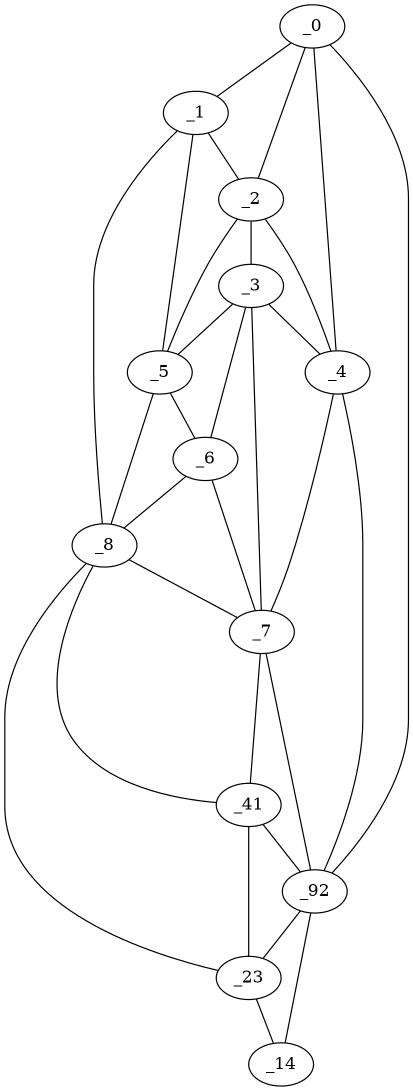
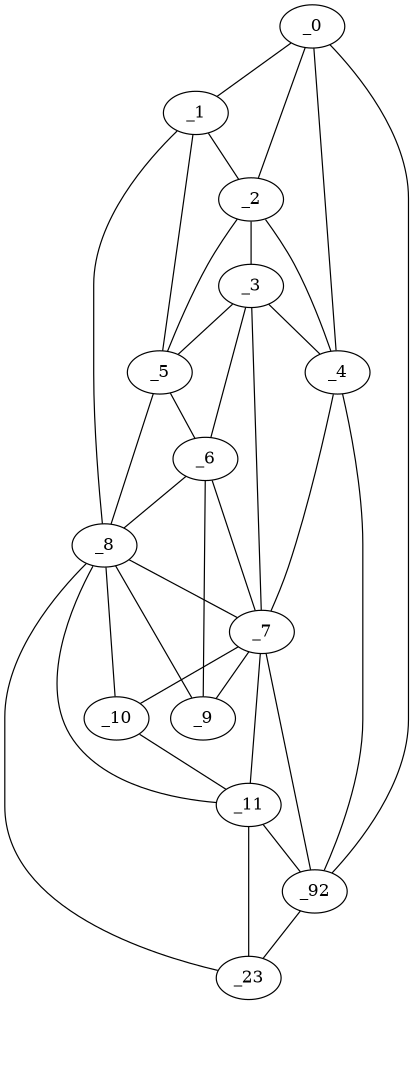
none -> (117, 718)
none -> (203, 718)
(249, 805) -> (249, 805)
(281, 1064) -> none
